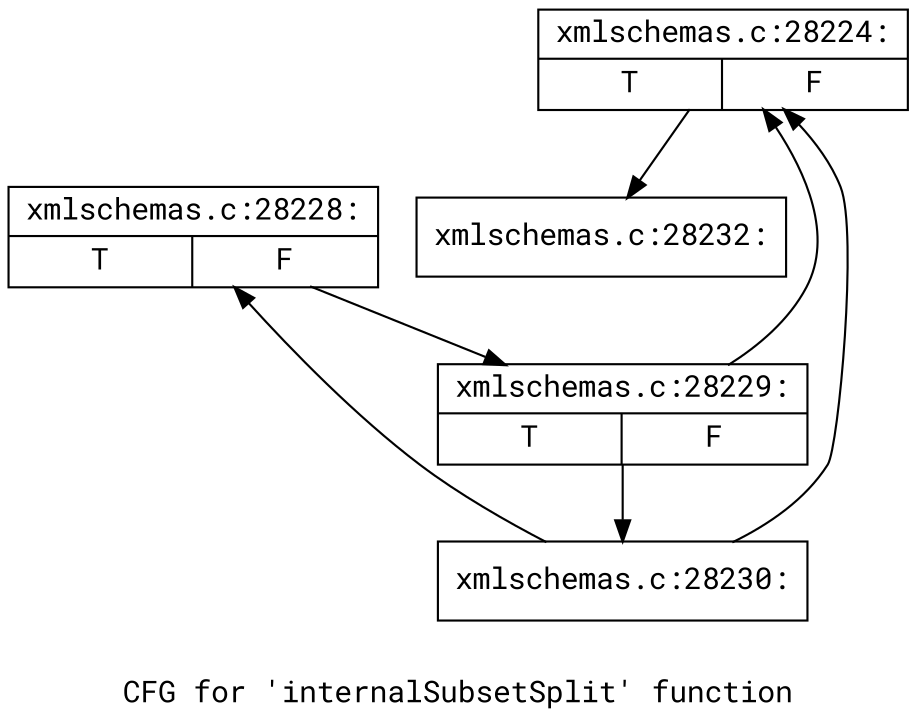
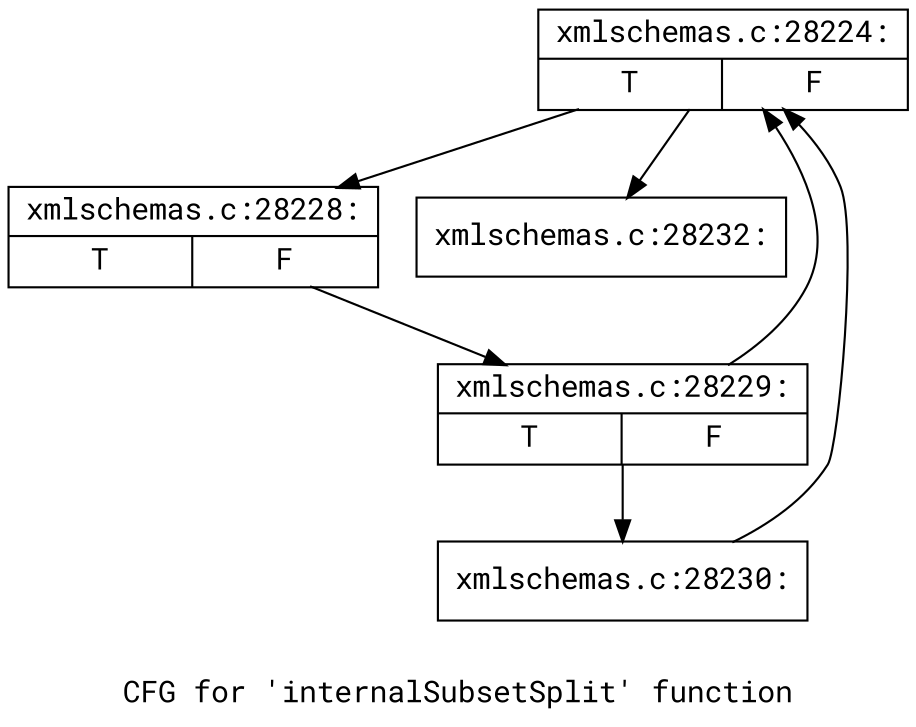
(386, 437) -> (468, 145)
